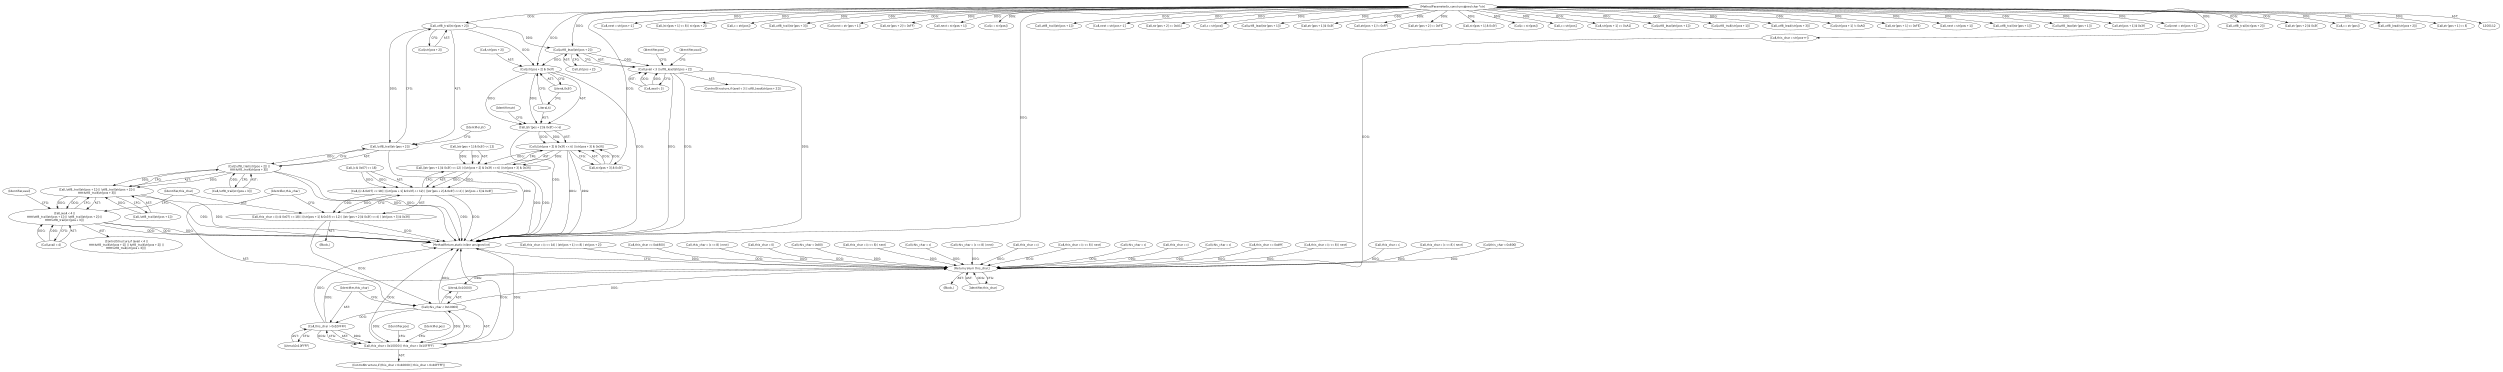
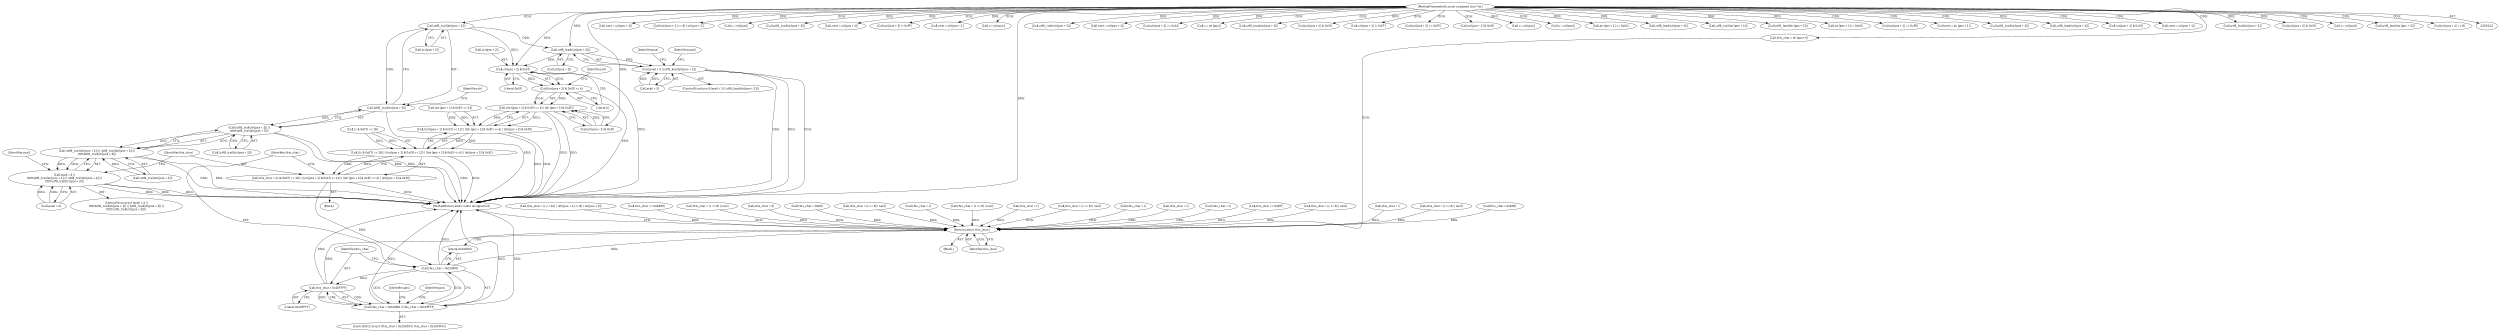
(554, 98) -> (585, 97)
